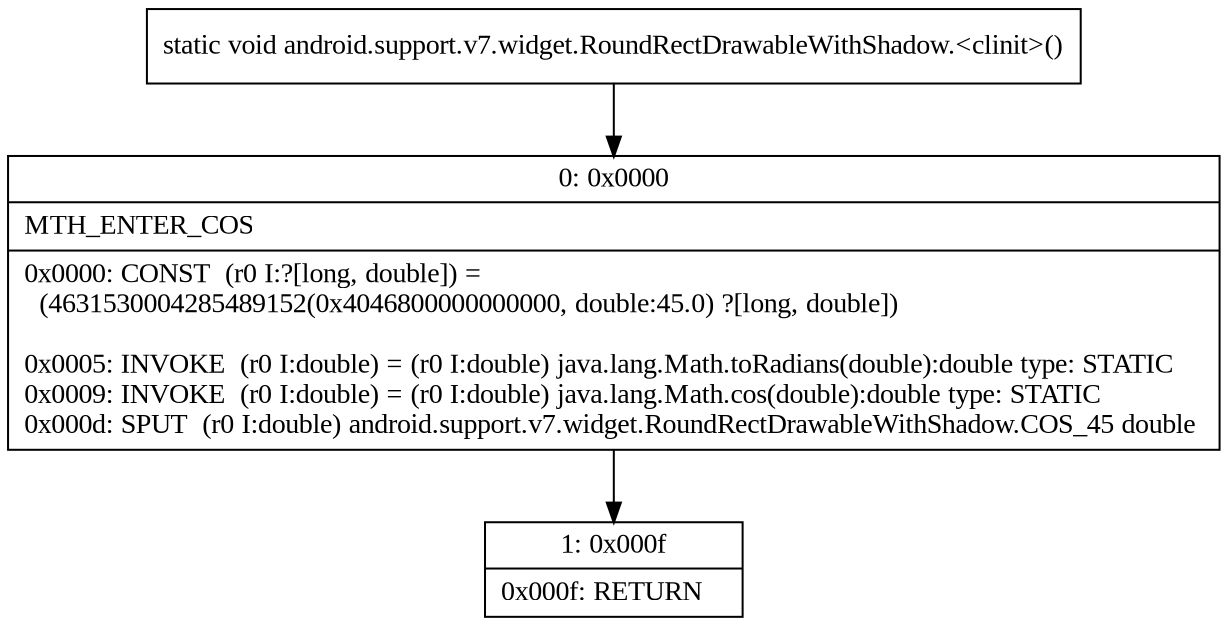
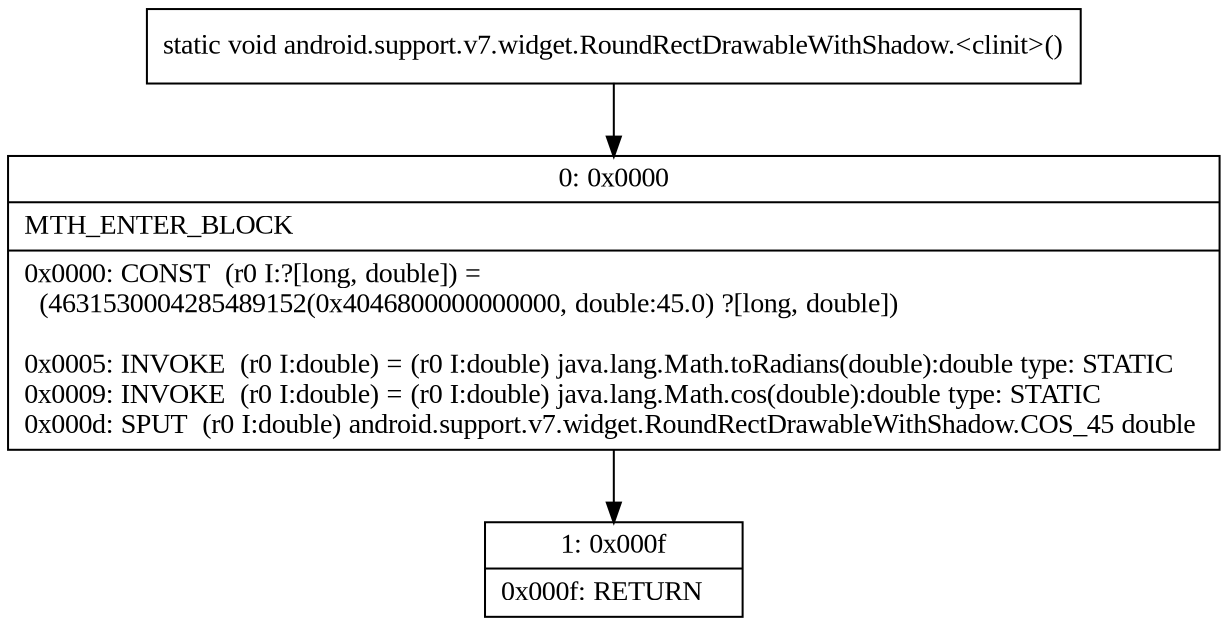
(140, 225) -> (159, 225)
